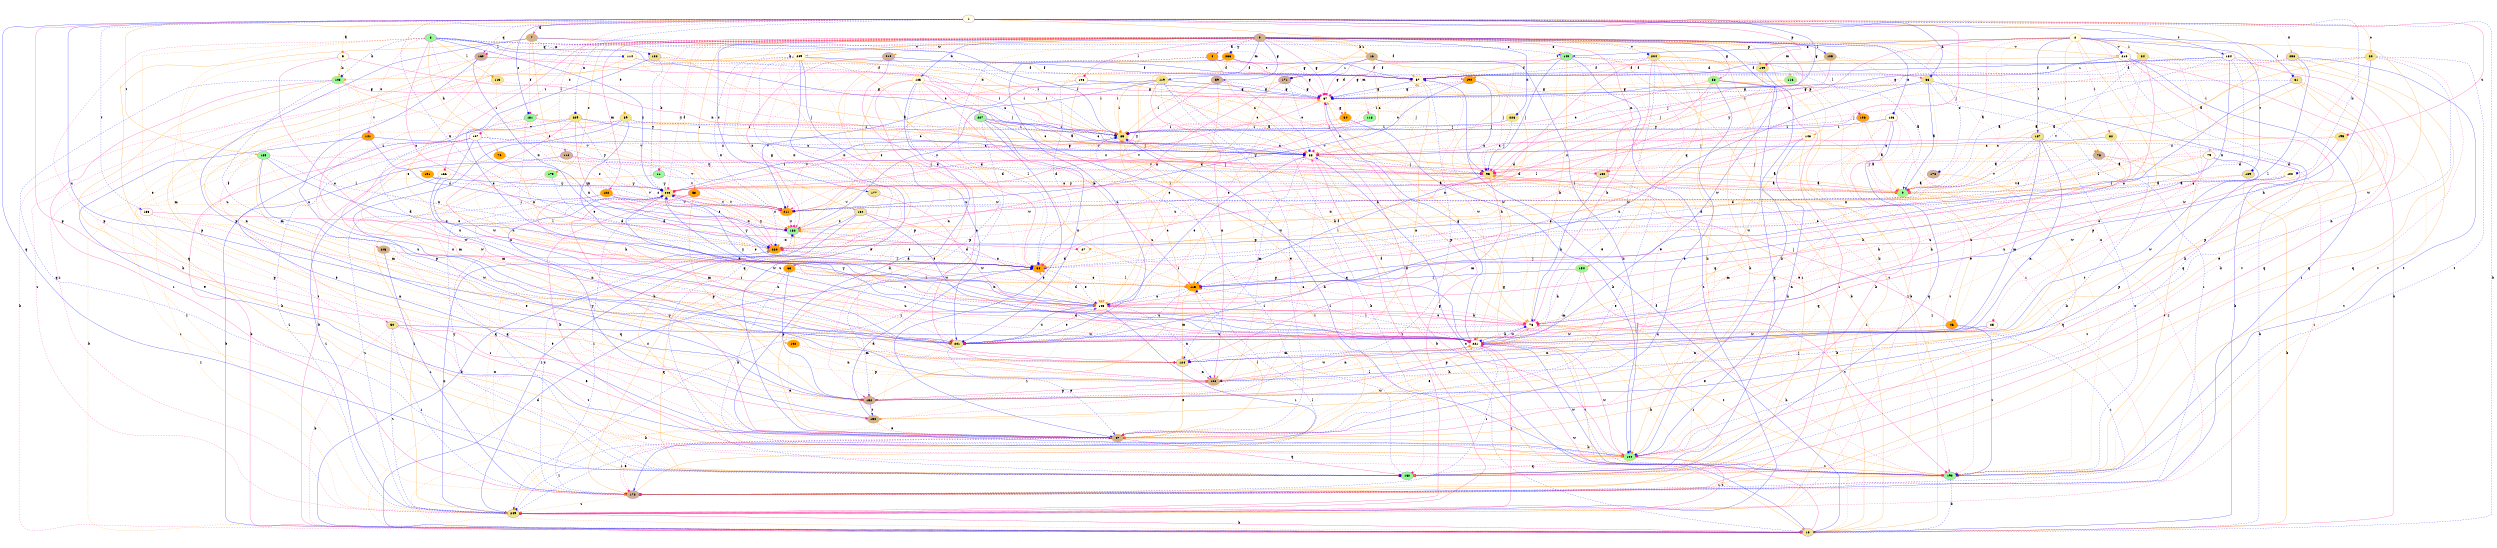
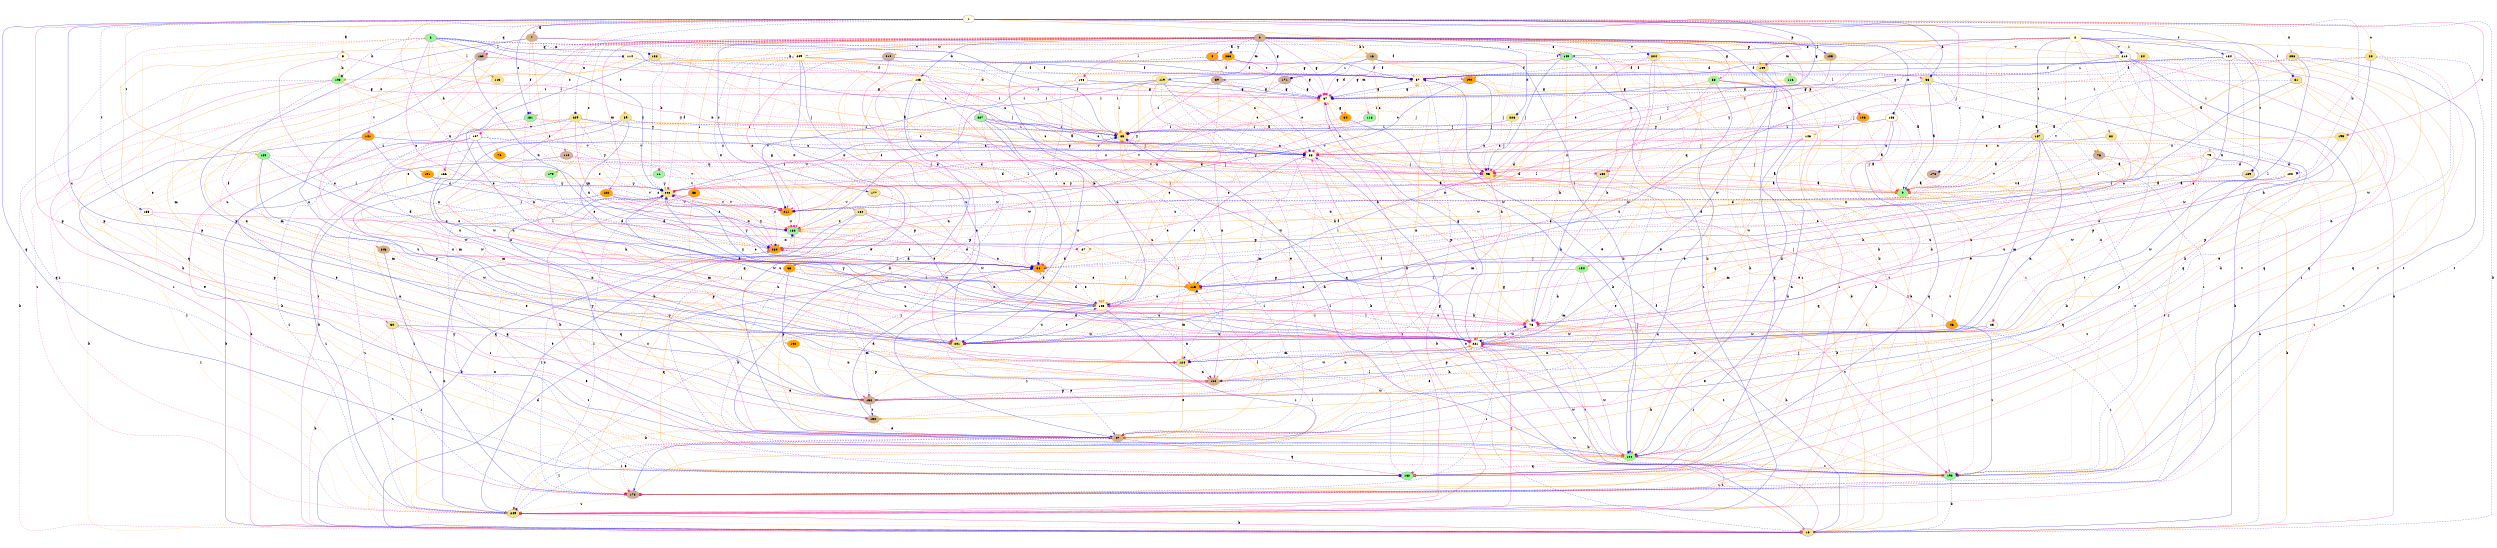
(208, 349) -> none
(397, 465) -> (397, 465)
